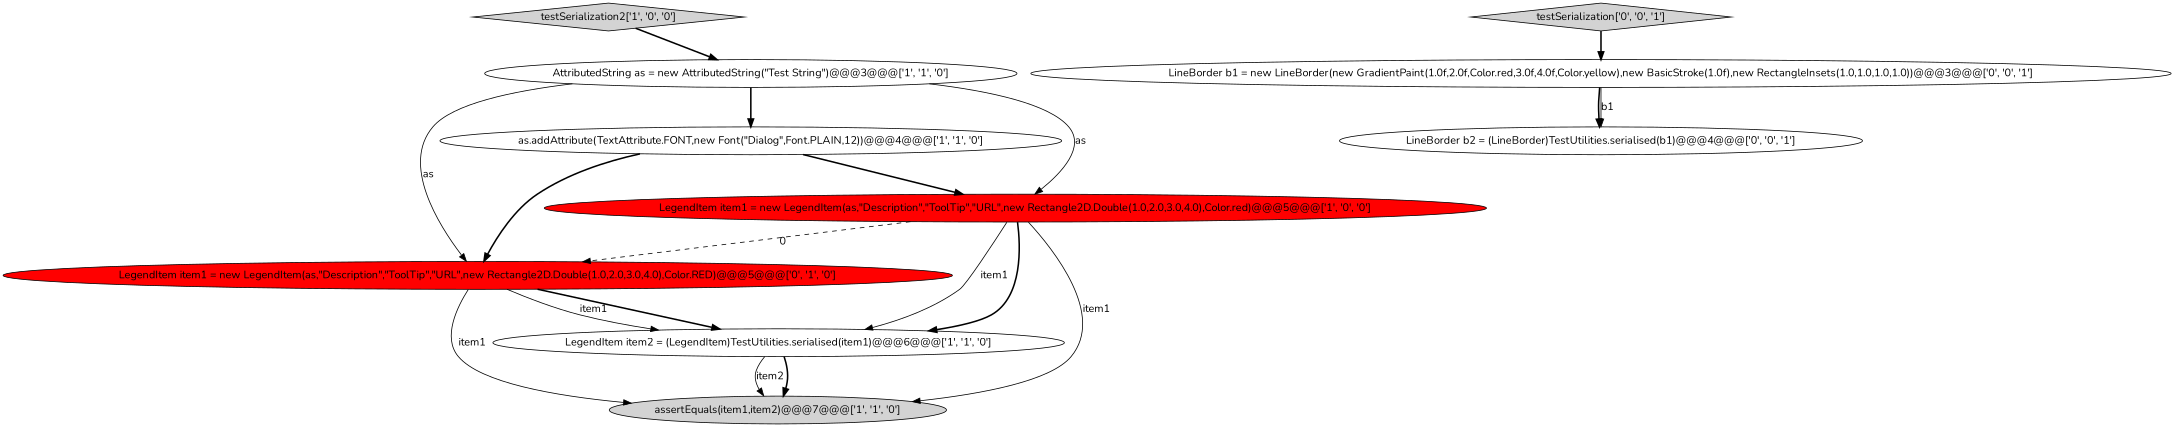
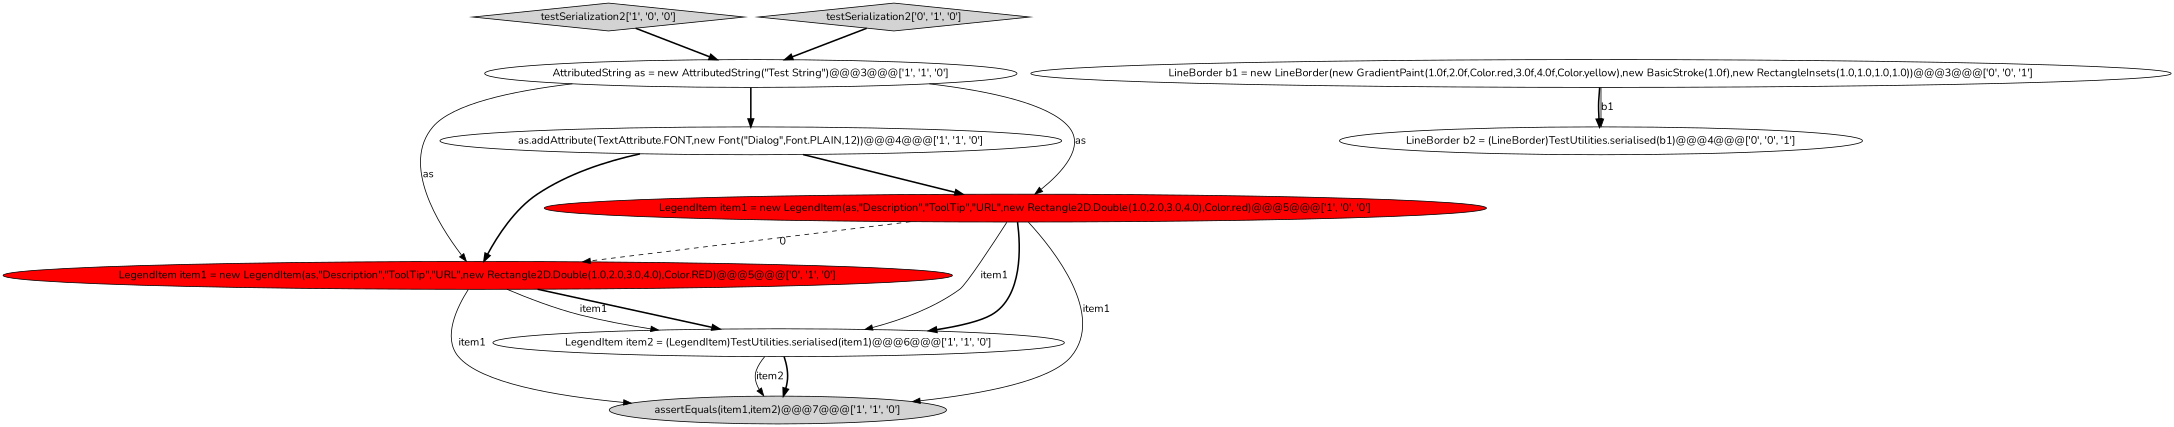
none -> (894, 17)
(1601, 17) -> none
